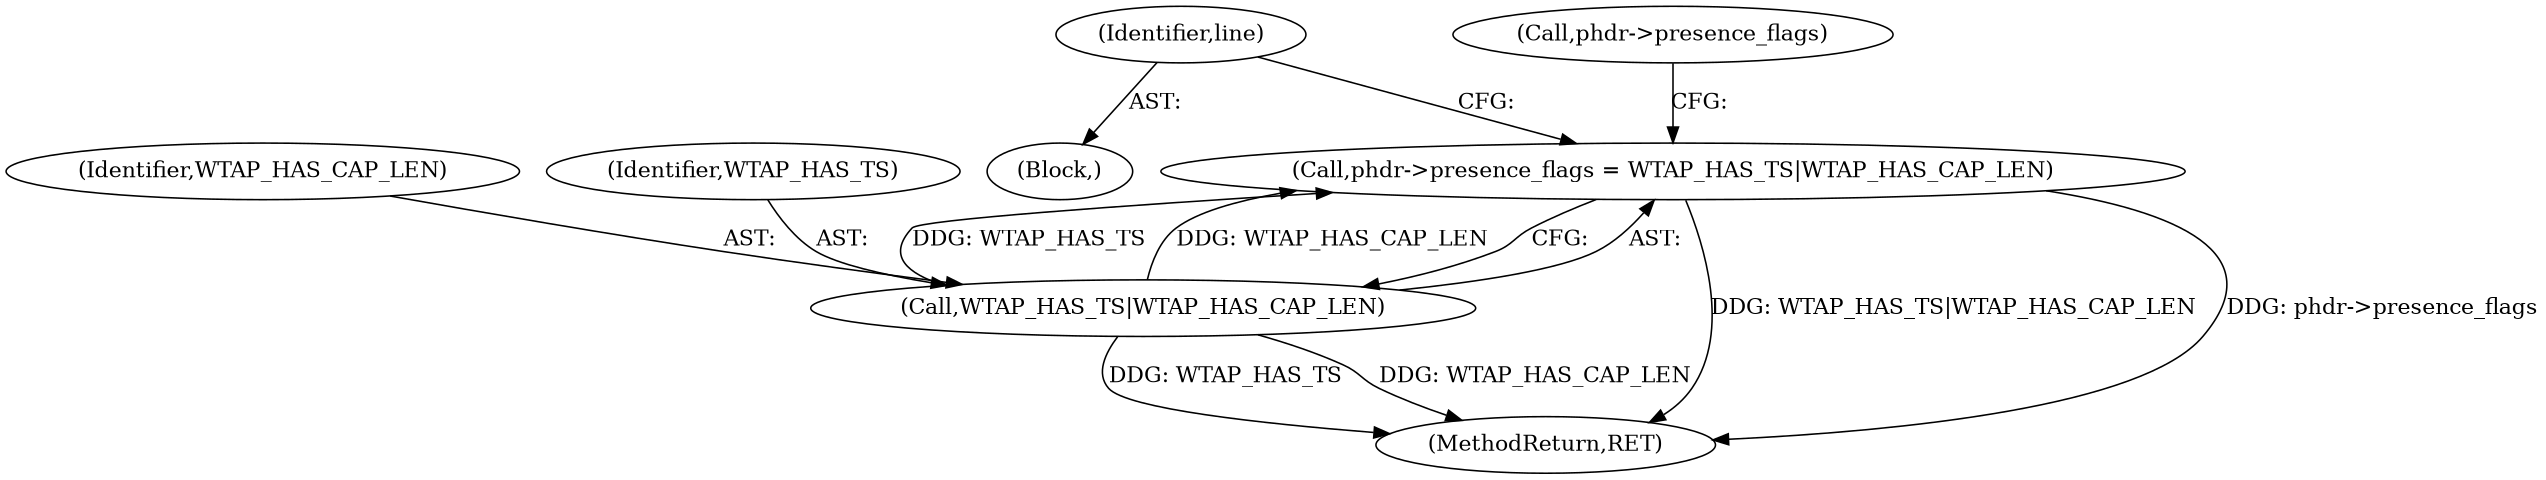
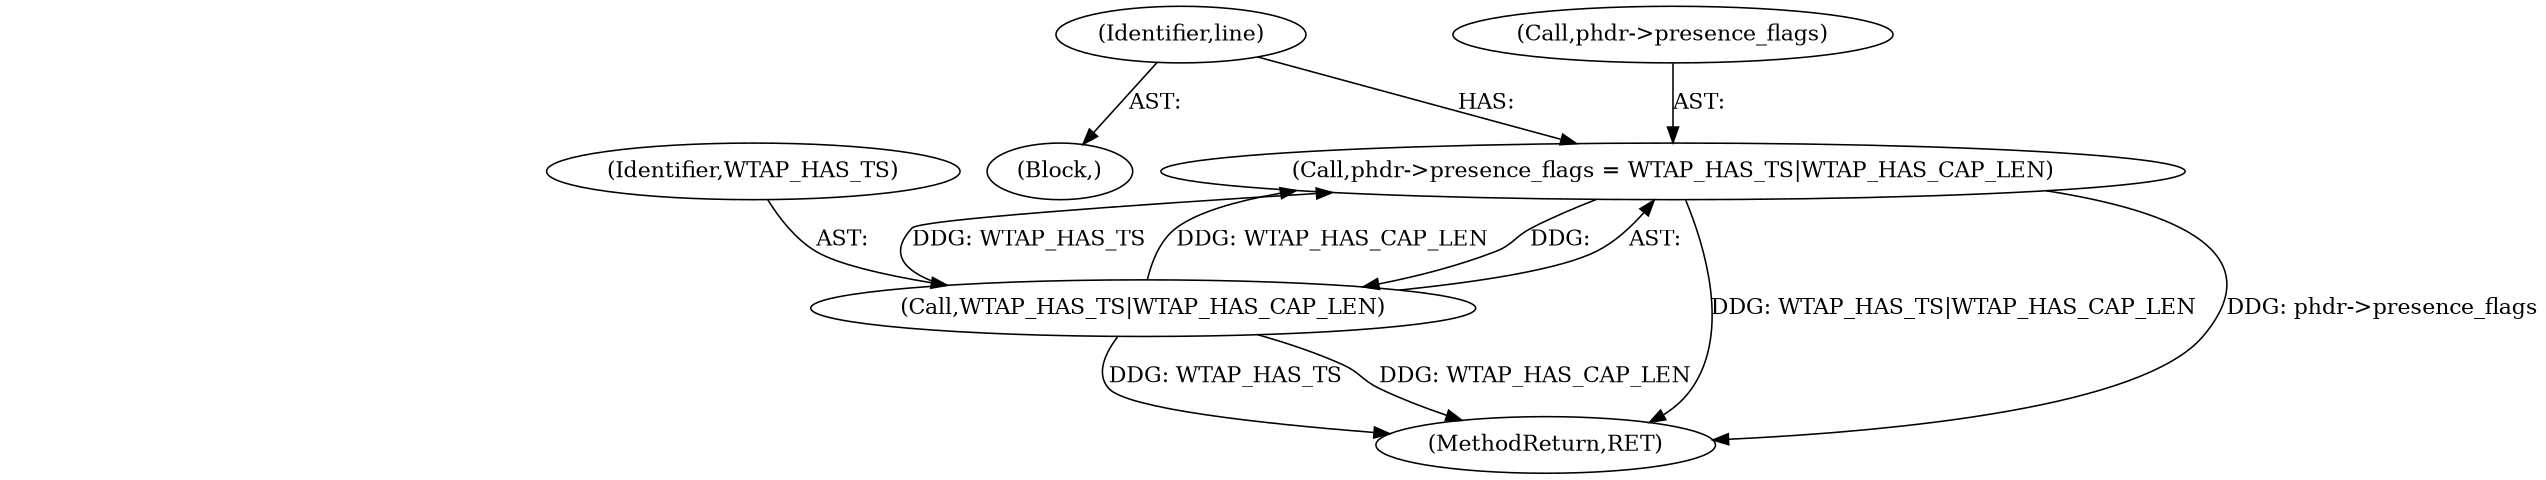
(1490, 103) -> (1490, 103)
(1703, 103) -> (1703, 103)
(263, 171) -> none
(1564, 240) -> (1564, 240)
